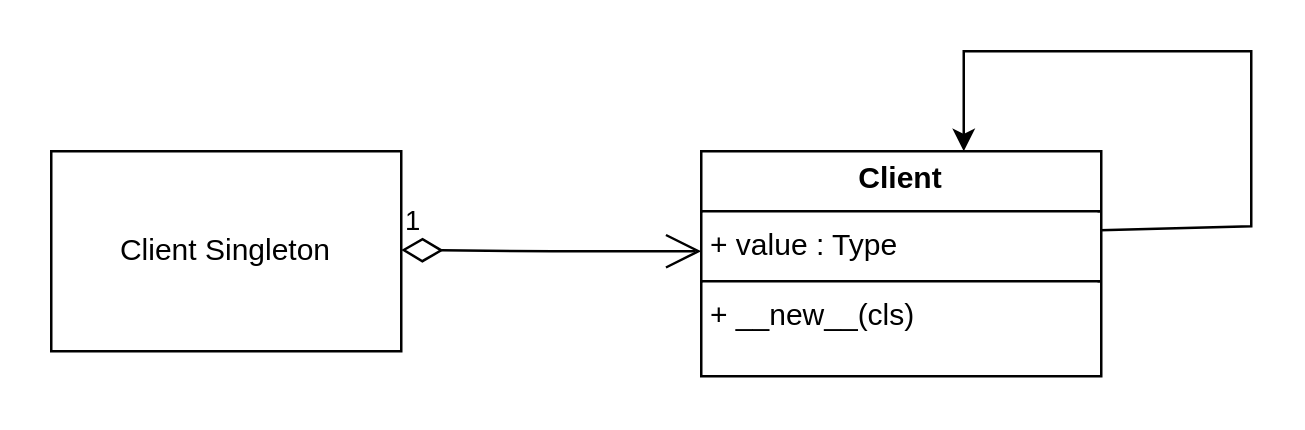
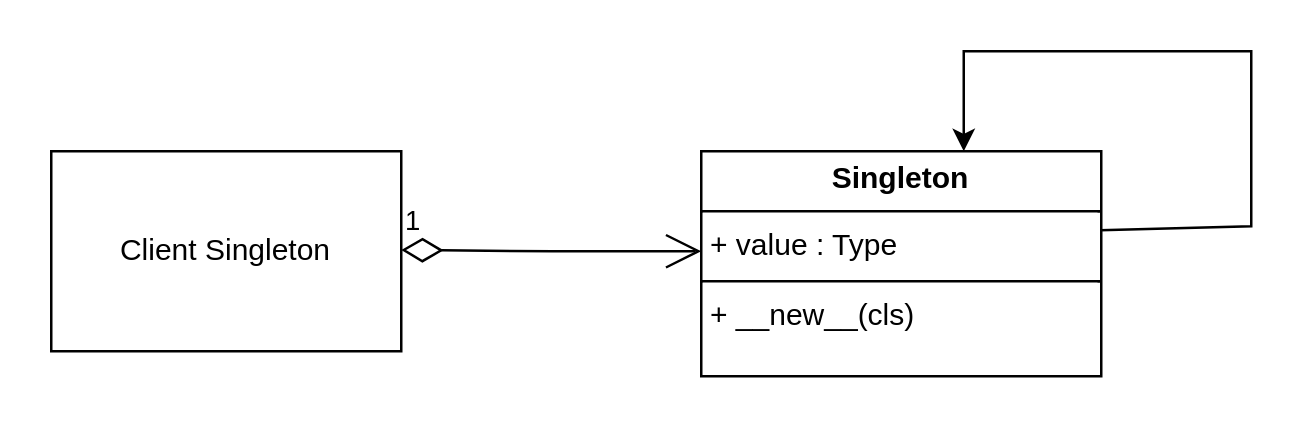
(811, 205) -> (811, 205)
